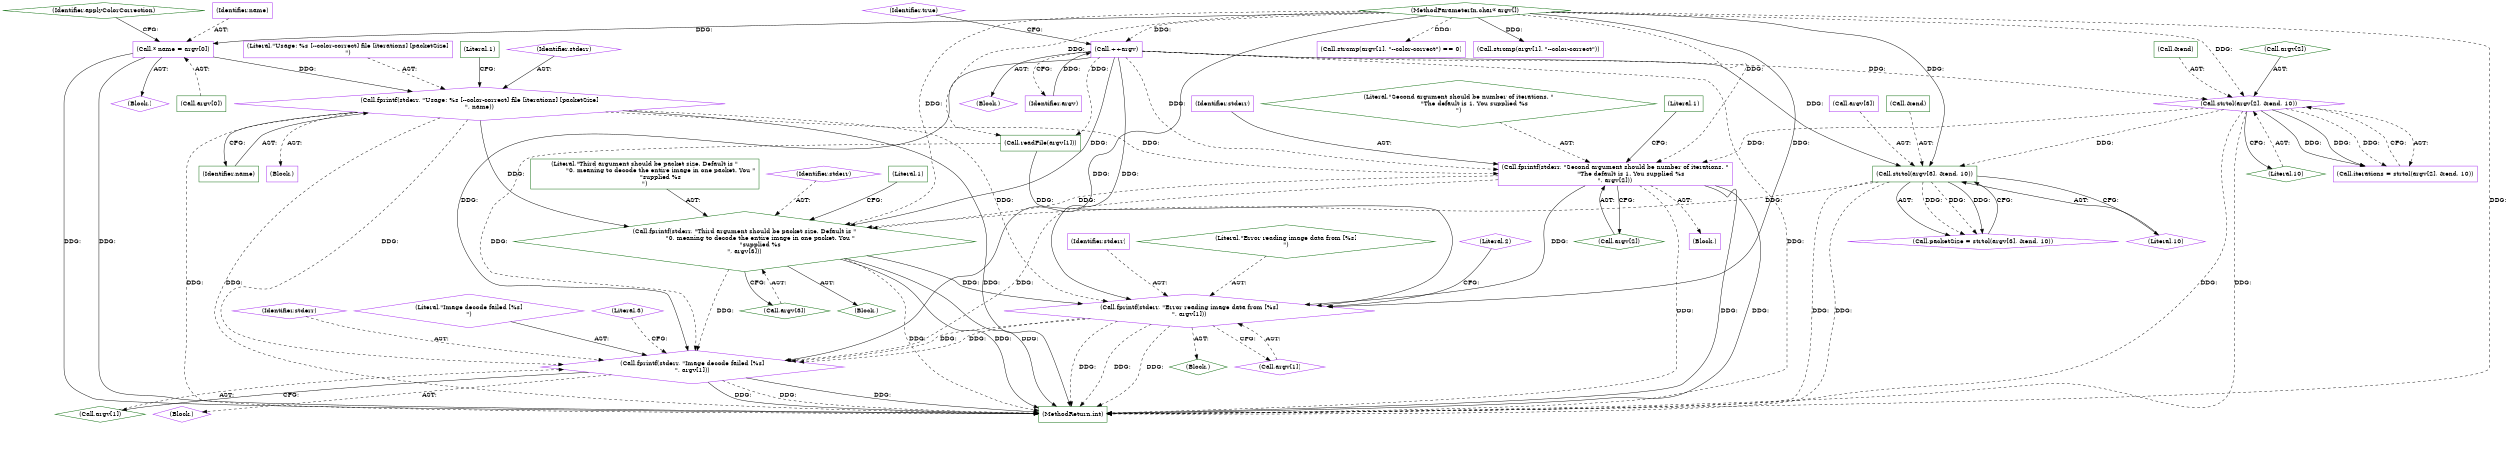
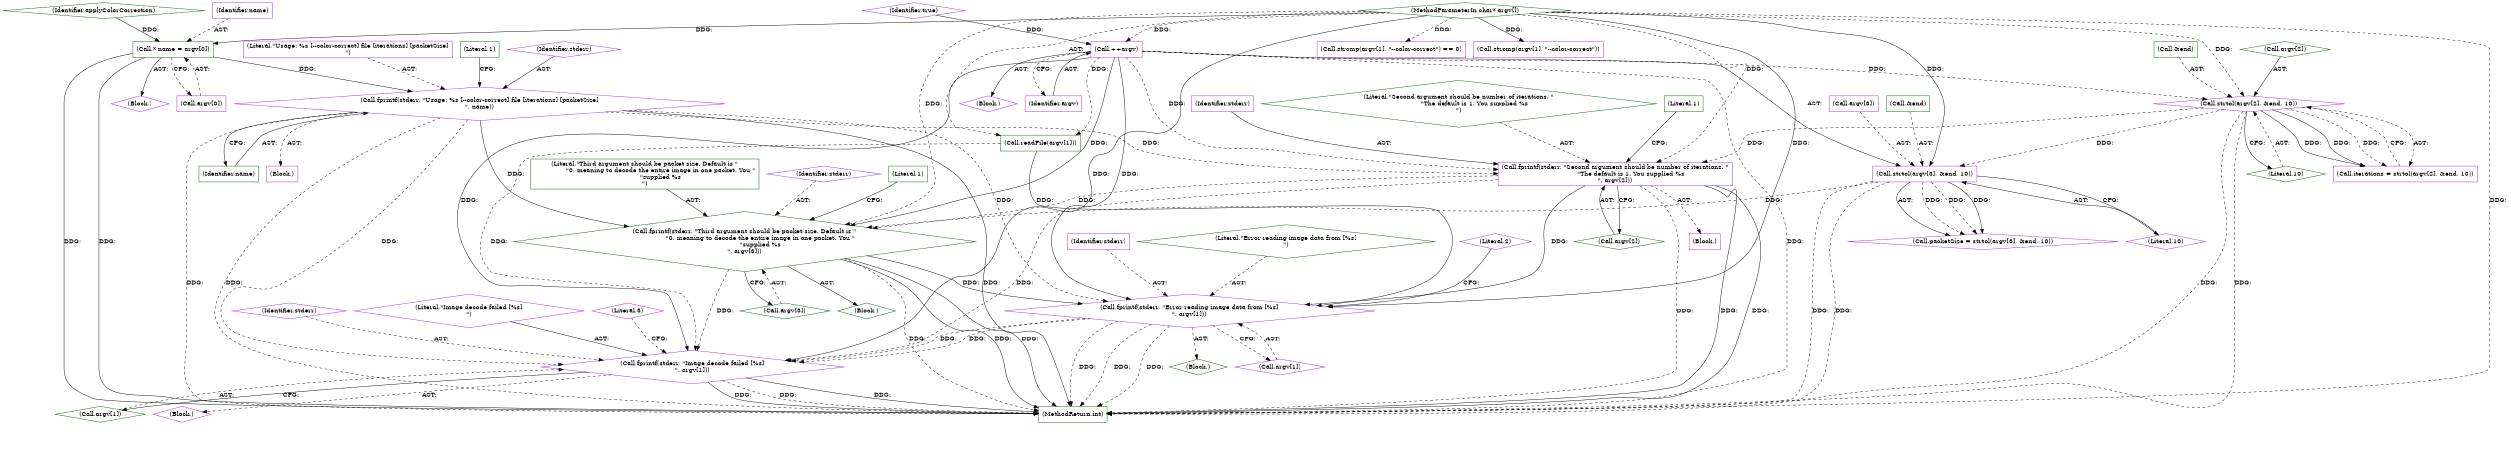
(152, 30) -> (152, 30)
(1036, 30) -> (1036, 30)
(173, 49) -> (173, 49)
(1077, 49) -> (1077, 49)
(1073, 69) -> (1073, 69)
none -> (176, 77)
(201, 104) -> (201, 104)
(1816, 104) -> (1816, 104)
(1925, 174) -> (1925, 174)
(1997, 206) -> none
